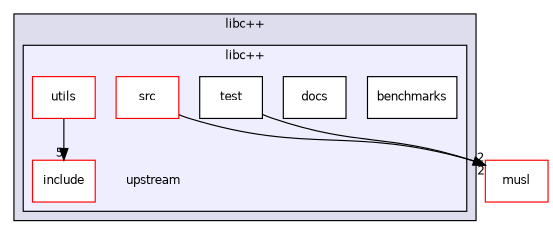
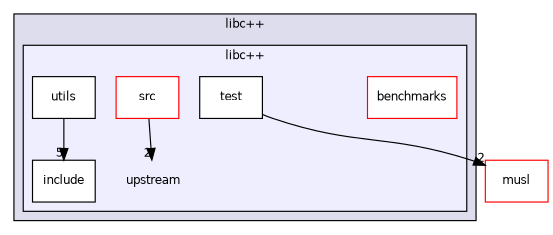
(64, 98) -> (64, 98)
(315, 98) -> none
(412, 98) -> (412, 98)
(319, 139) -> (150, 134)
(64, 181) -> (64, 181)
